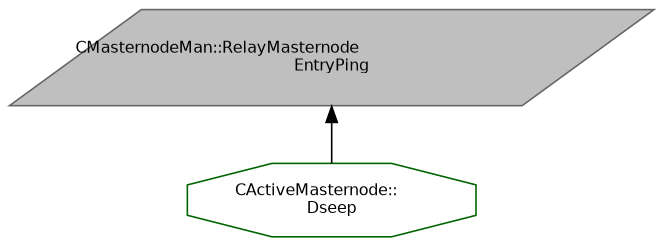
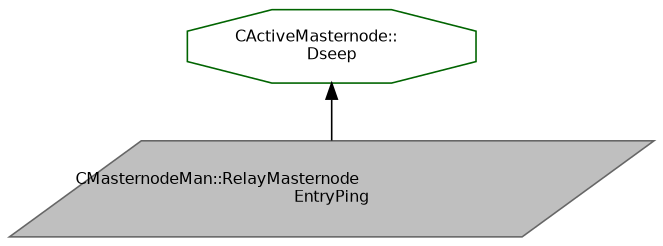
(332, 143) -> (332, 120)
